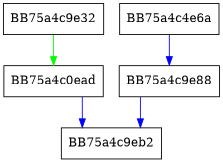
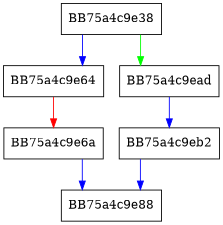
(54, 19) -> (111, 19)
(169, 19) -> (54, 143)
none -> (54, 81)
(54, 81) -> (169, 81)
(140, 108) -> (140, 170)
